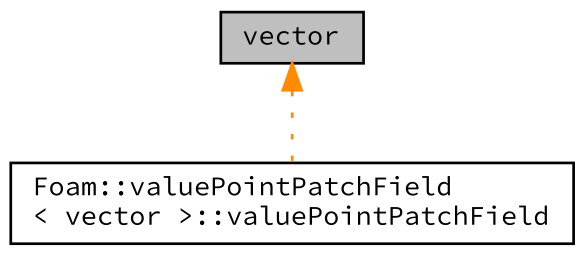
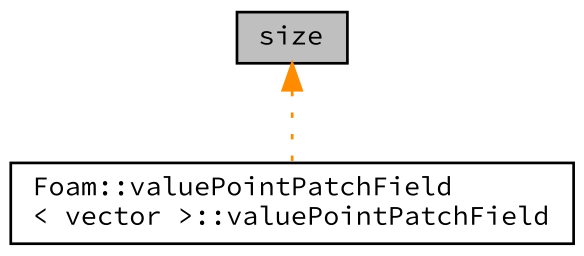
(292, 38) -> (292, 38)
